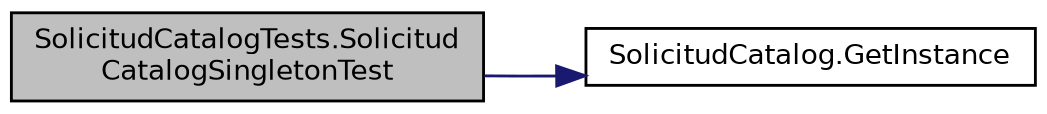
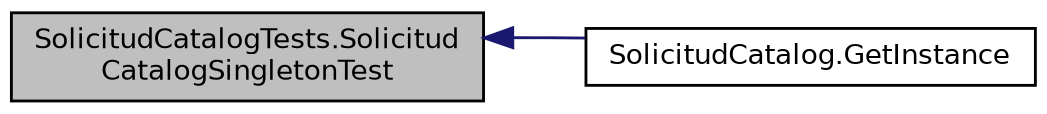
(520, 76) -> (549, 38)
